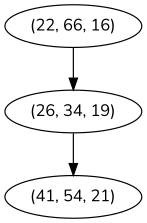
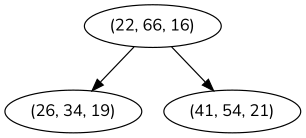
(73, 148) -> (188, 64)
